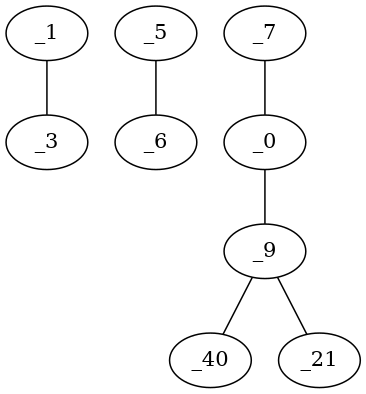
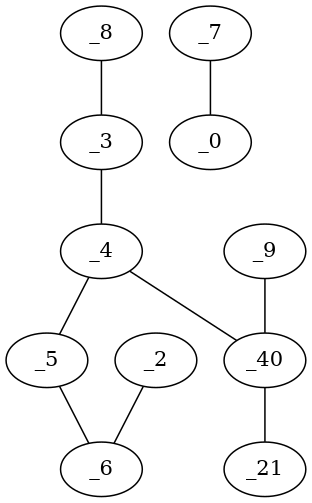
(47, 33) -> (101, 33)
(265, 197) -> none
none -> (101, 251)
(292, 306) -> (265, 415)
none -> (156, 360)
